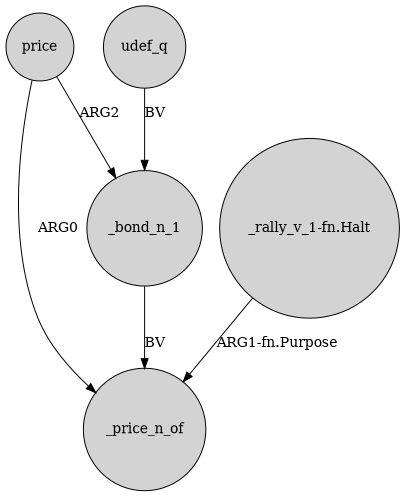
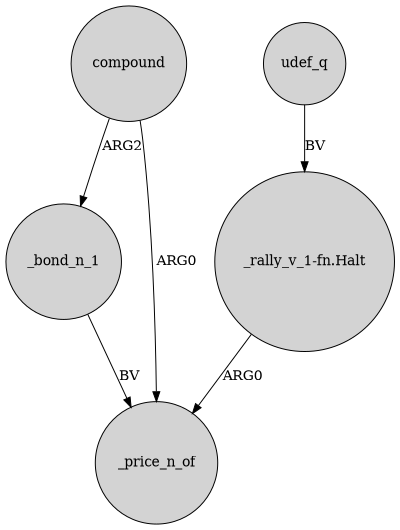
(40, 47) -> (129, 64)
(145, 124) -> (305, 133)
(277, 343) -> (243, 377)
